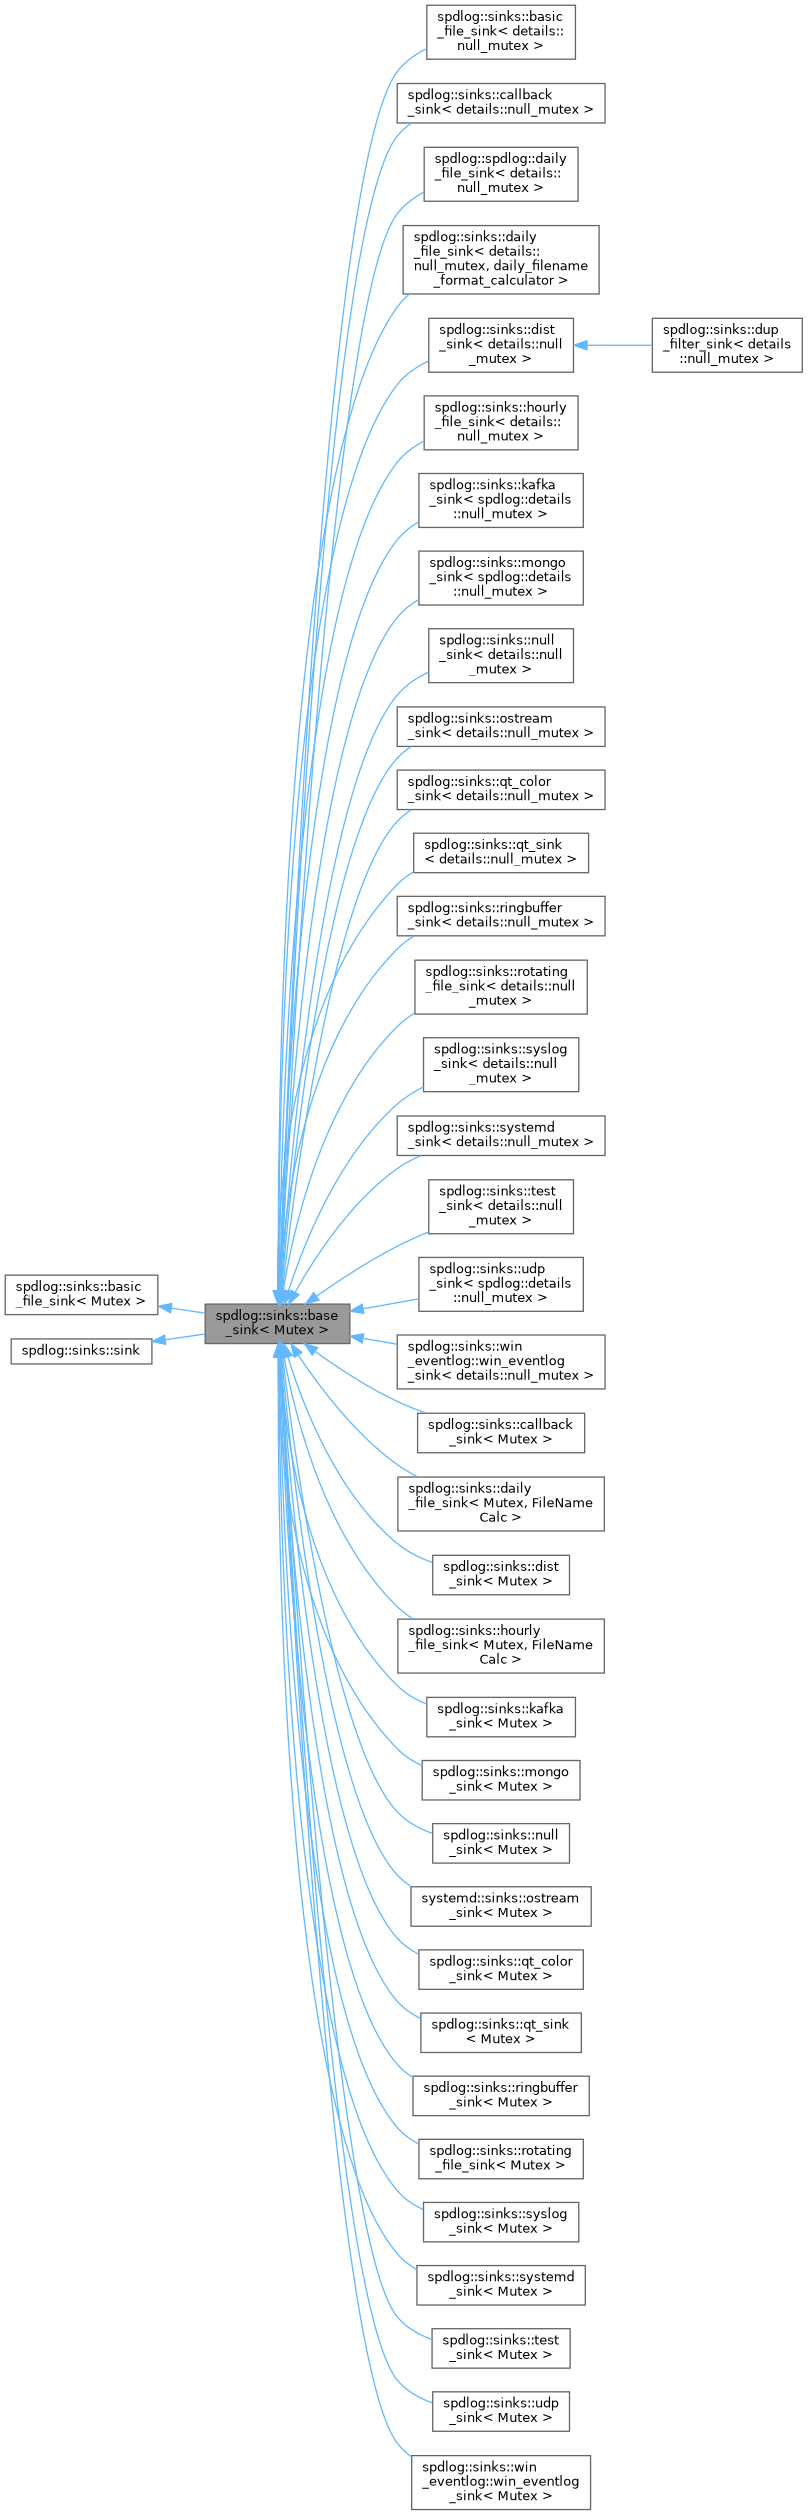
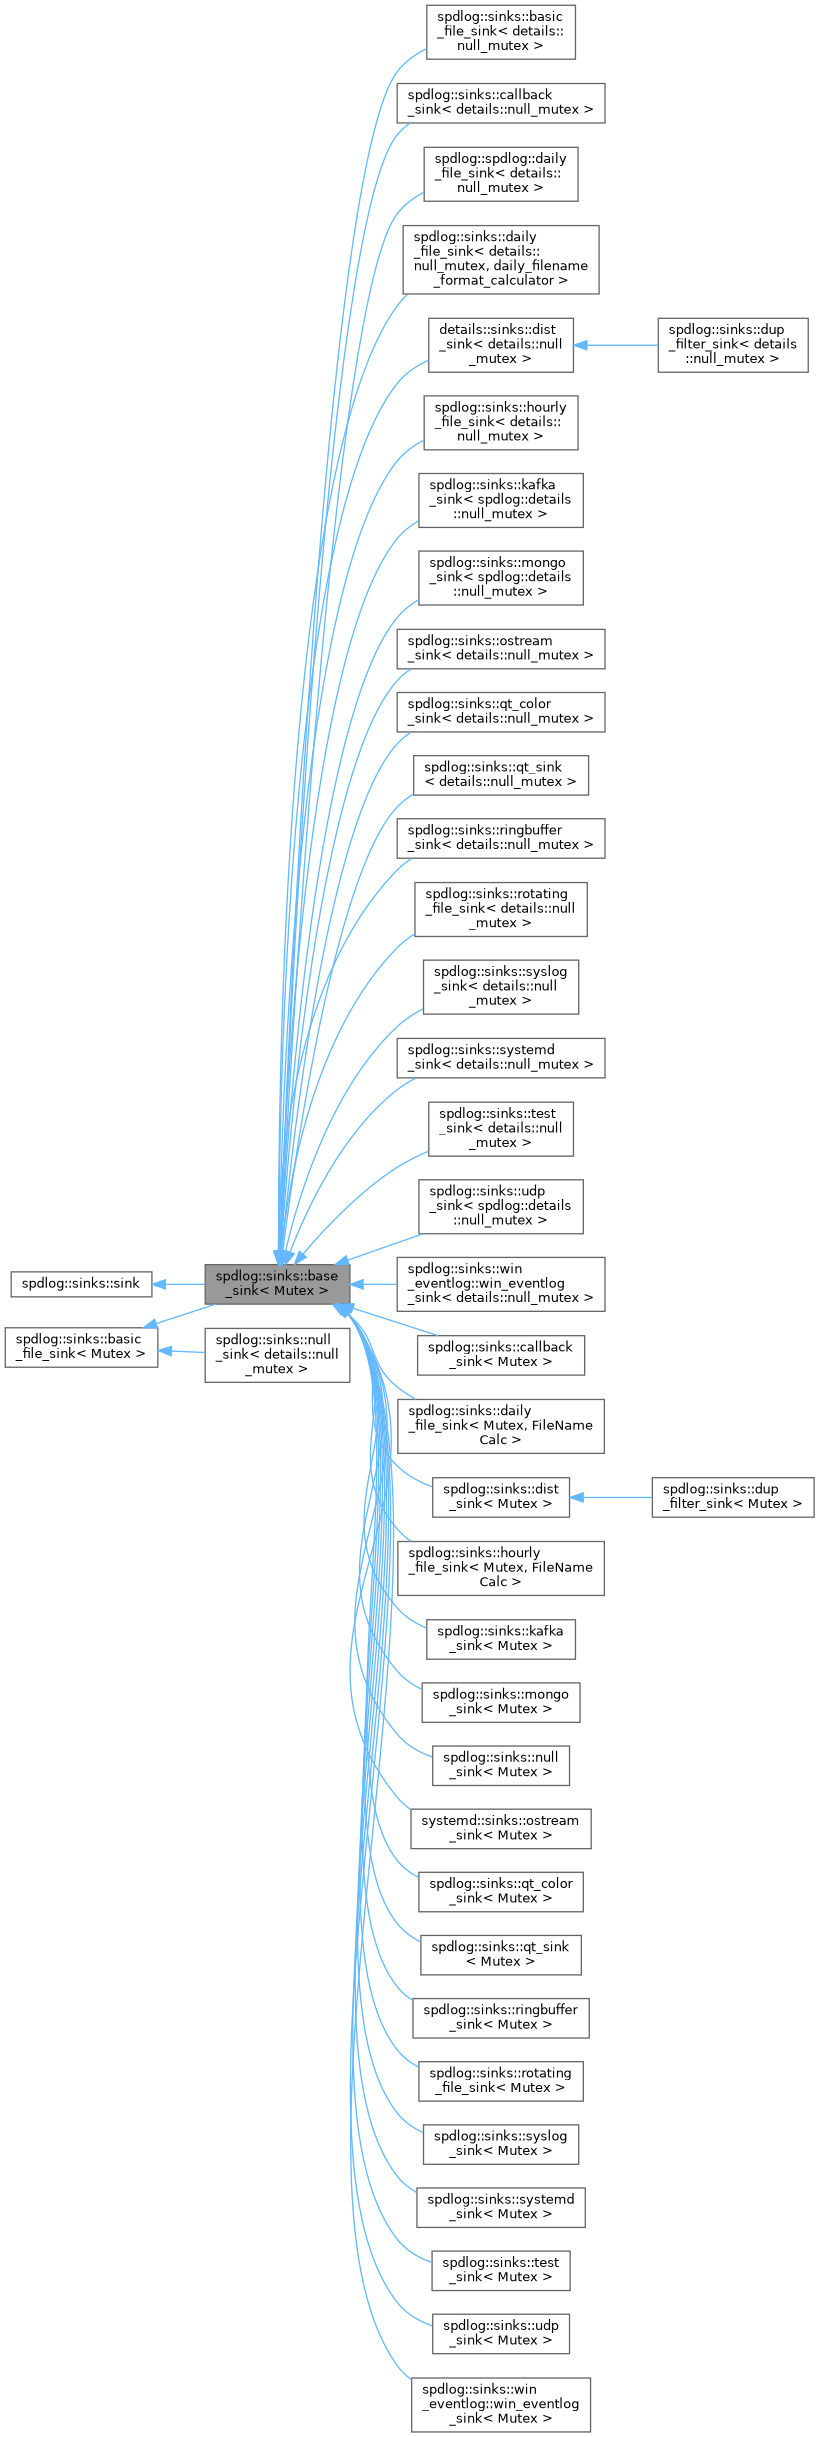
(501, 345) -> (501, 345)
(316, 967) -> (188, 1352)
none -> (733, 1497)
